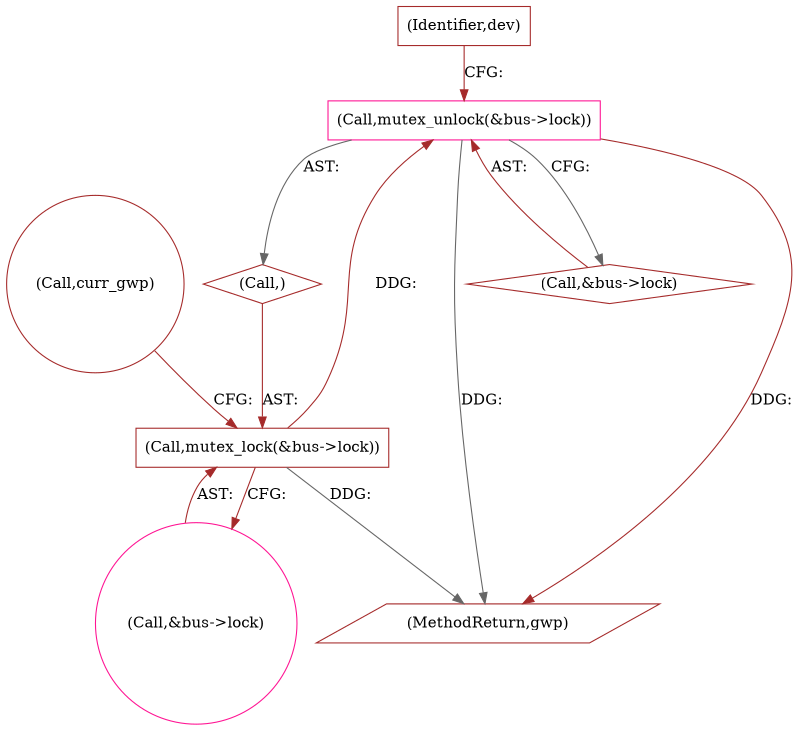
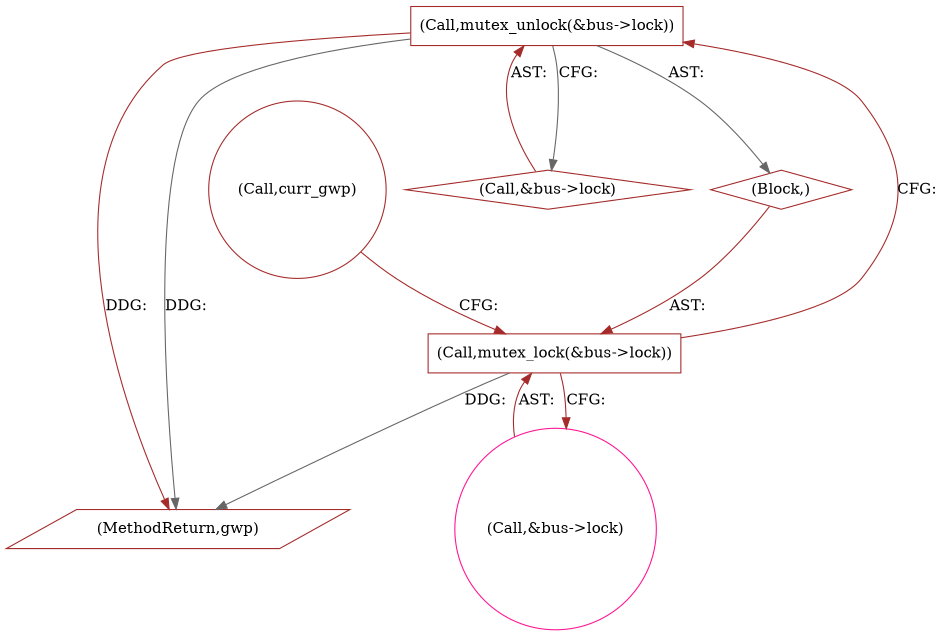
(464, 26) -> none
(464, 120) -> (547, 26)
(262, 284) -> (781, 190)
(399, 284) -> (920, 190)
